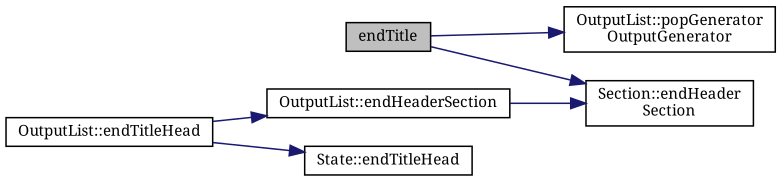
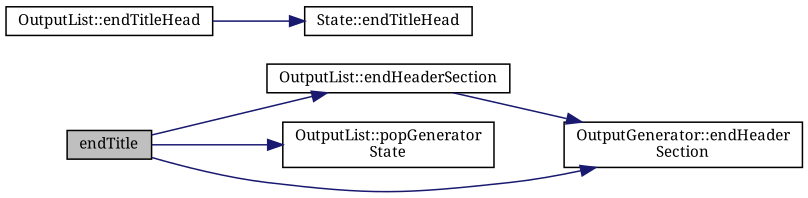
(670, 29) -> (388, 145)
(670, 103) -> (683, 145)
(232, 119) -> (232, 116)
